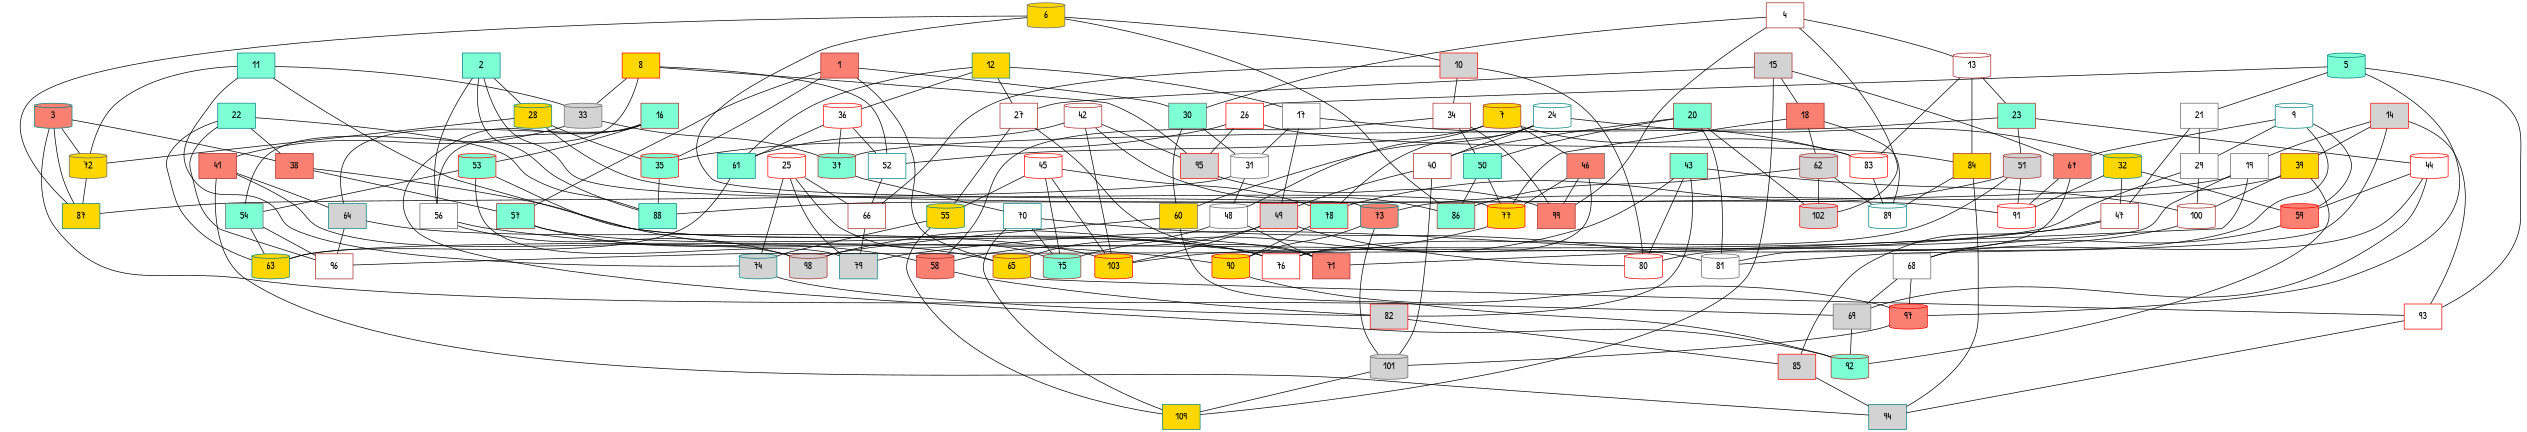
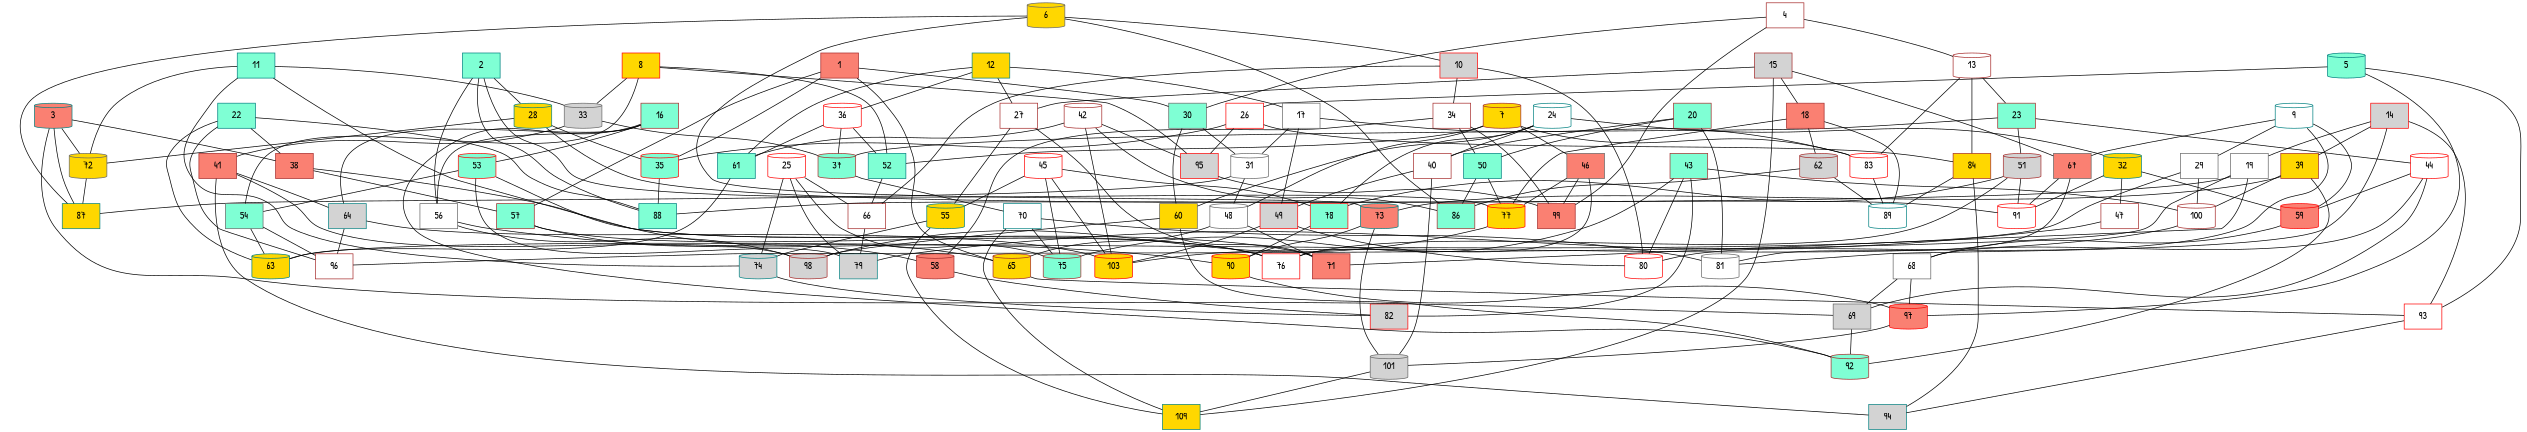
(2199, 116) -> none
(887, 166) -> (887, 166)
(1819, 216) -> none
(1108, 246) -> none
(1797, 367) -> none
